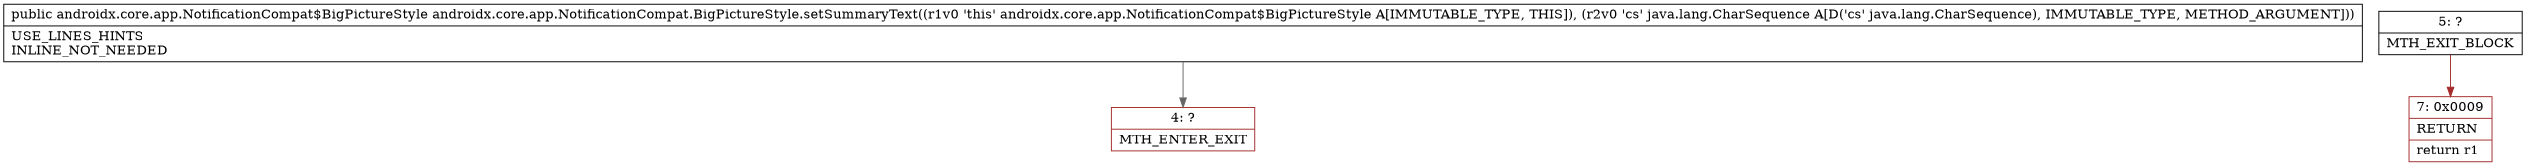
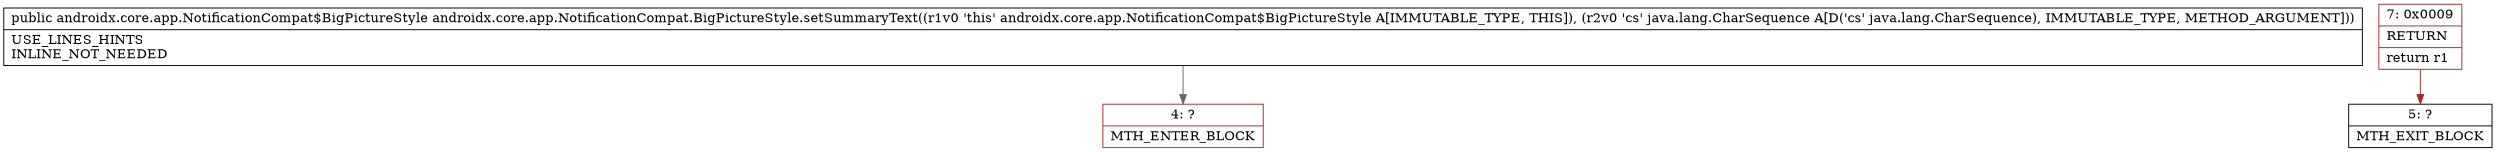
(2451, 71) -> (2420, 82)
(1183, 140) -> (1183, 136)
